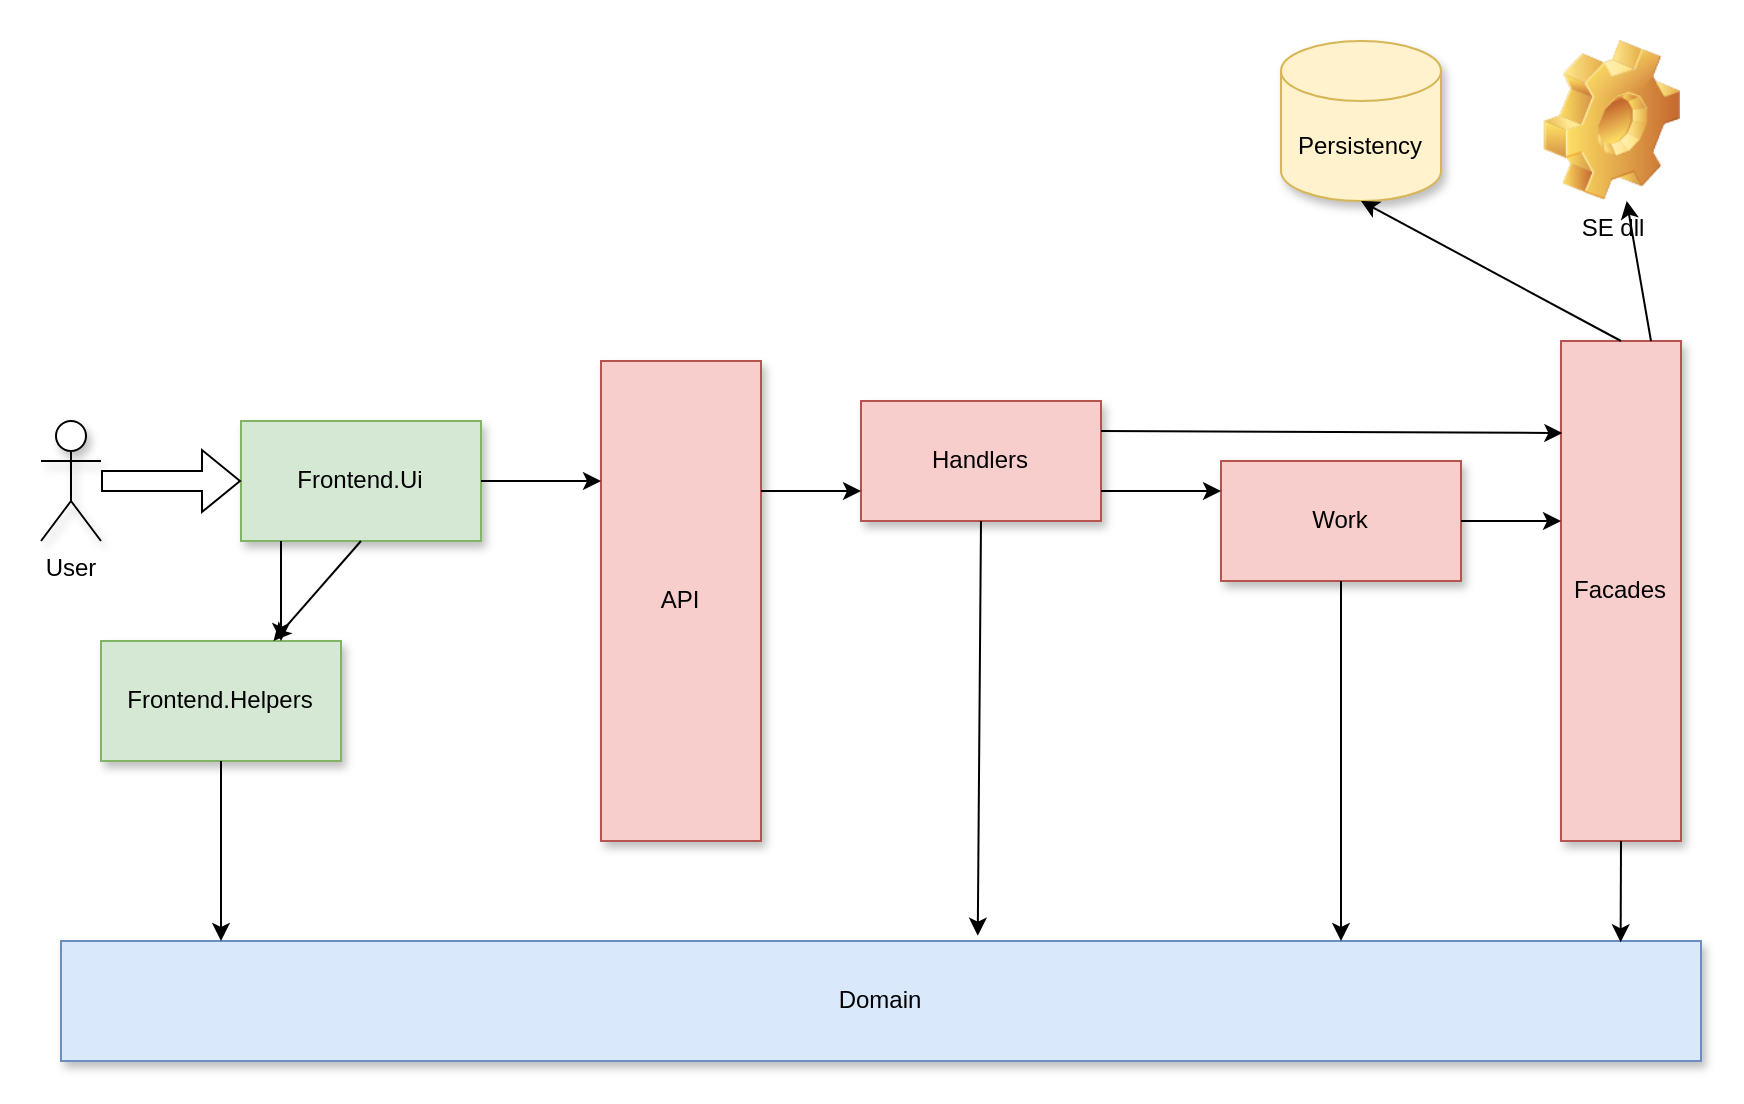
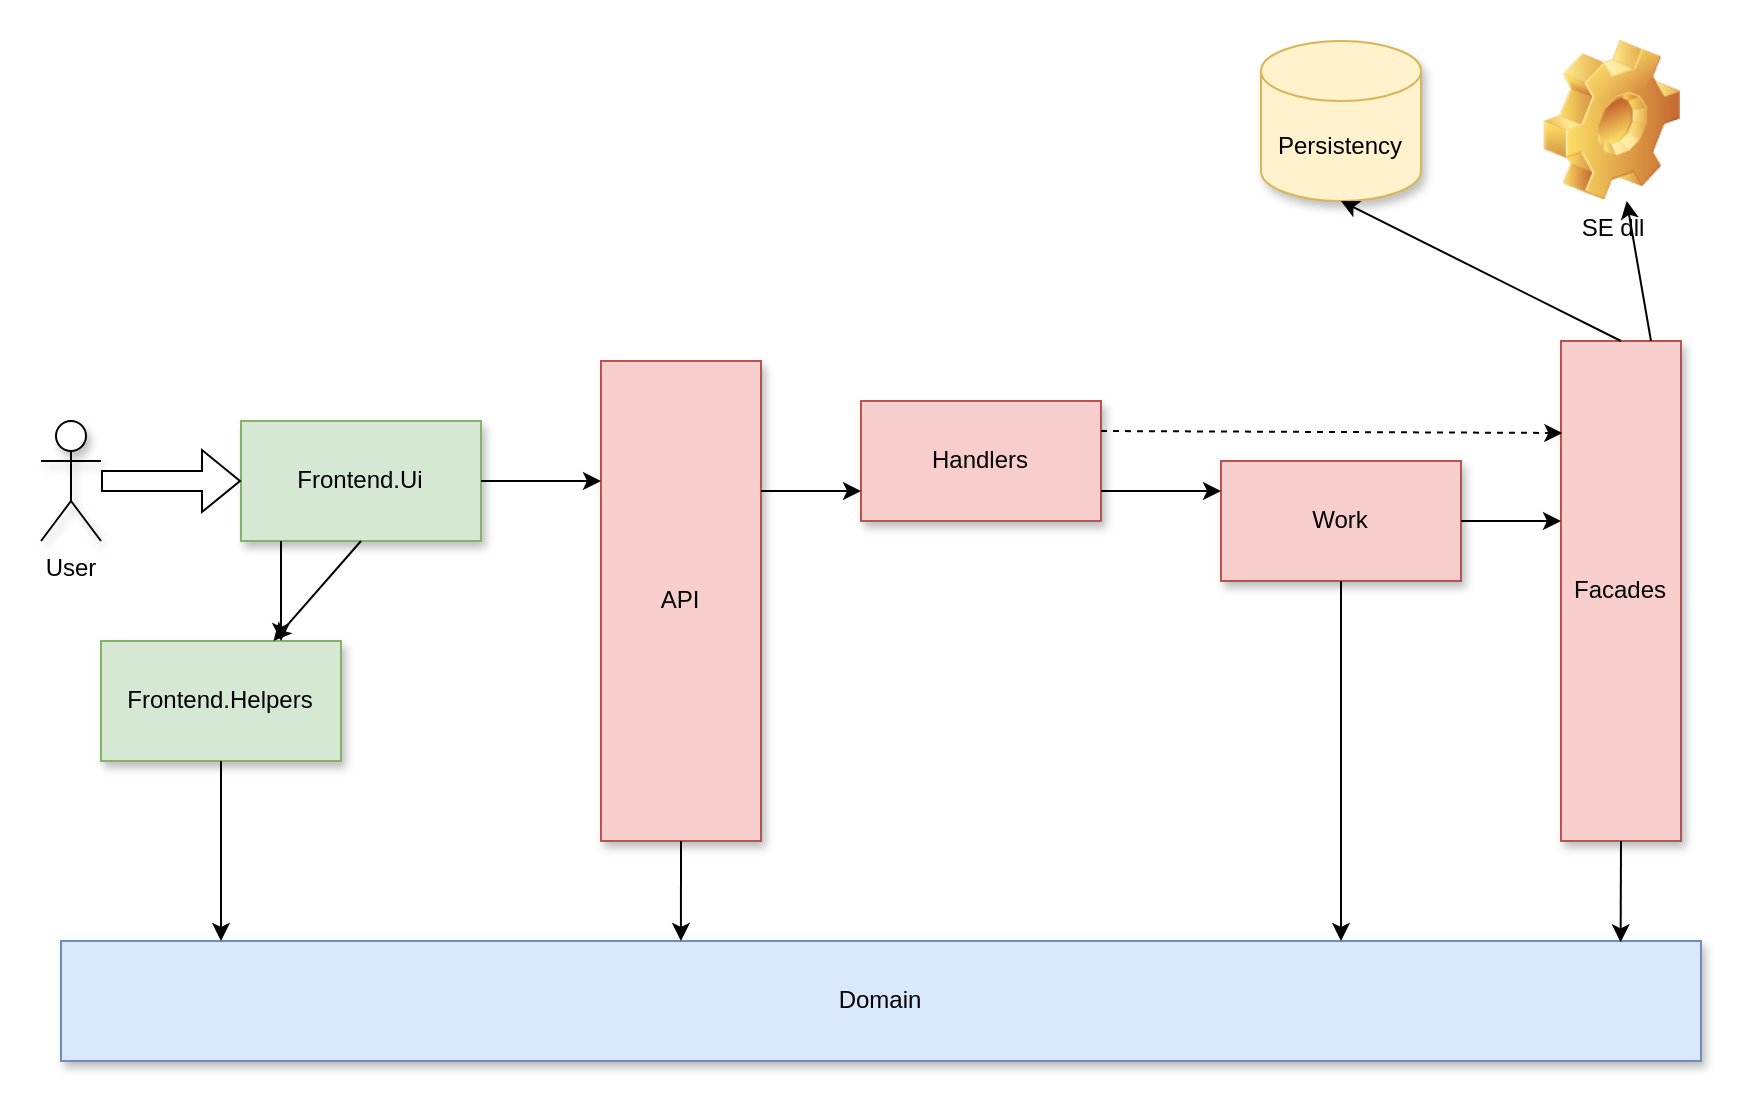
(1361, 121) -> (1341, 121)
(1325, 432) -> (1325, 432)
(979, 721) -> none
none -> (681, 884)
